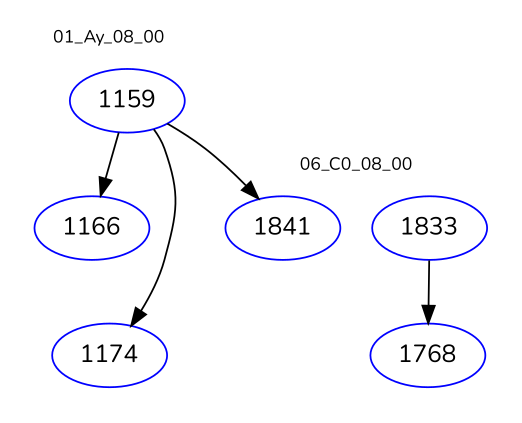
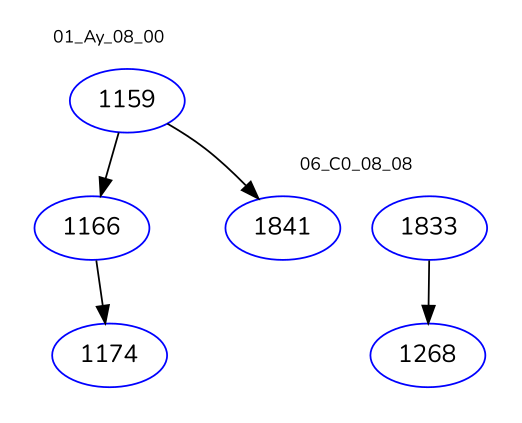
(356, 165) -> (356, 165)
(174, 221) -> (100, 283)
(428, 355) -> (428, 355)
